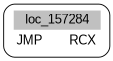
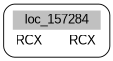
(56, 41) -> (56, 41)
